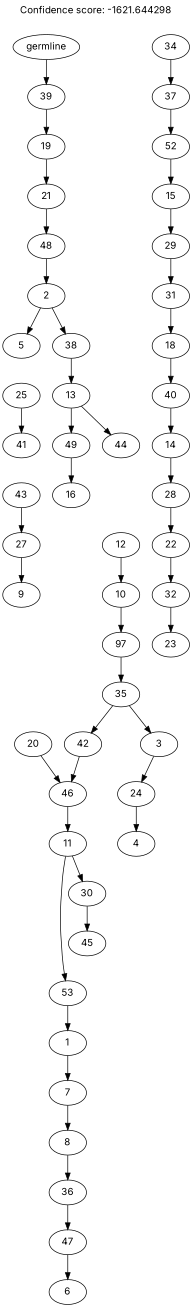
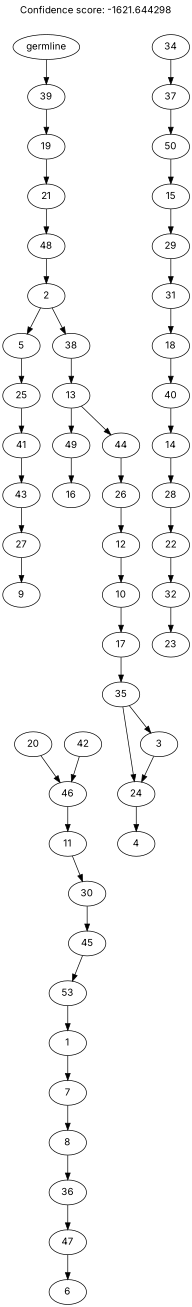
(171, 147) -> (171, 147)
none -> (21, 367)
none -> (21, 467)
none -> (121, 495)
(121, 645) -> (121, 645)
(104, 717) -> (128, 741)
(60, 915) -> (79, 965)
